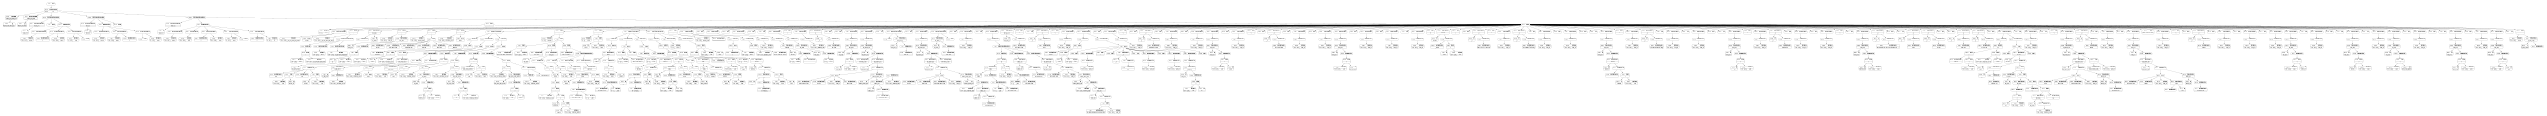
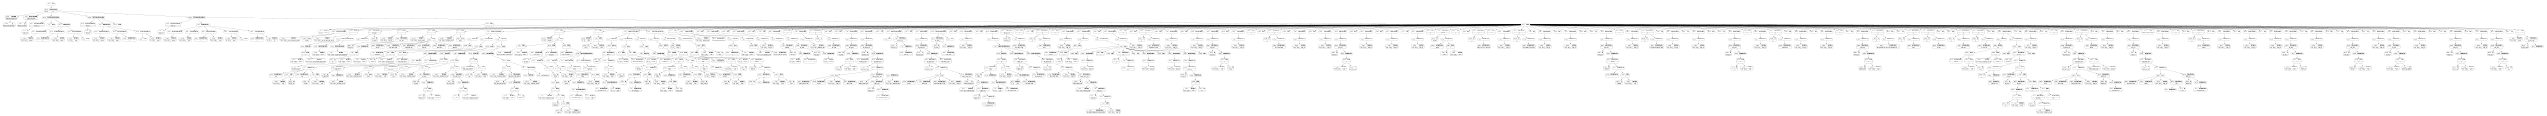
(764, 90) -> none
